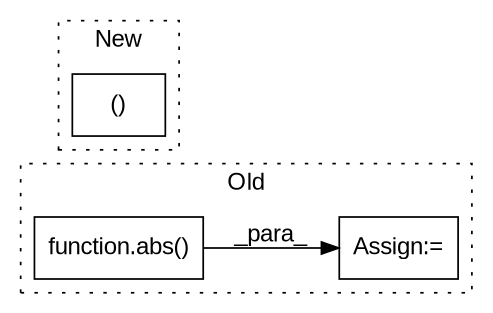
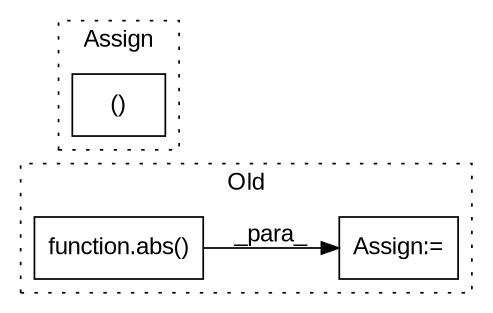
(119, 40) -> (119, 40)
